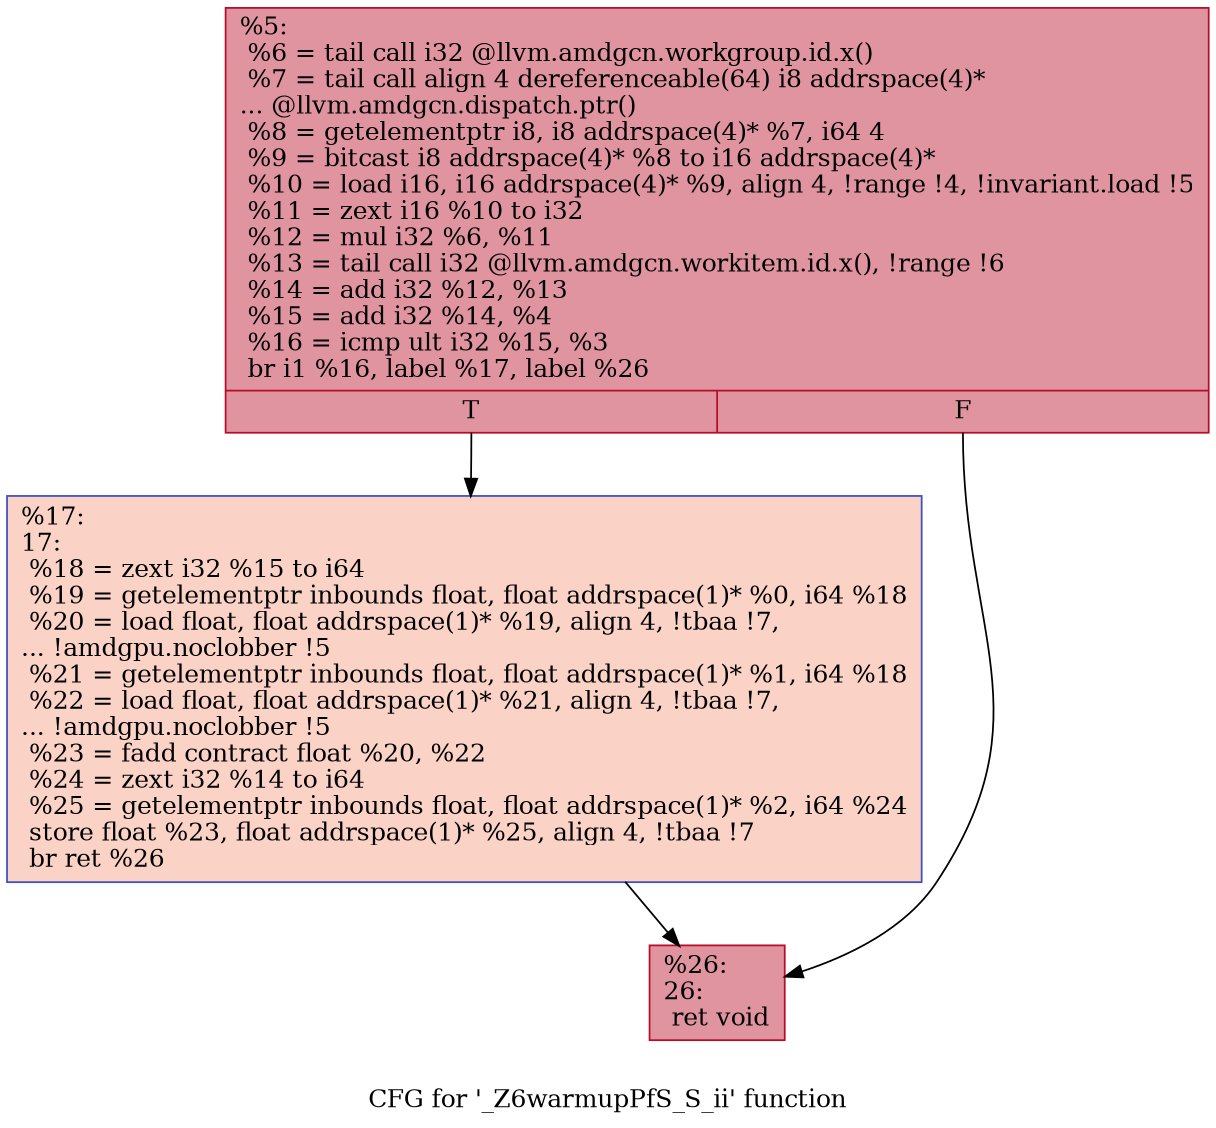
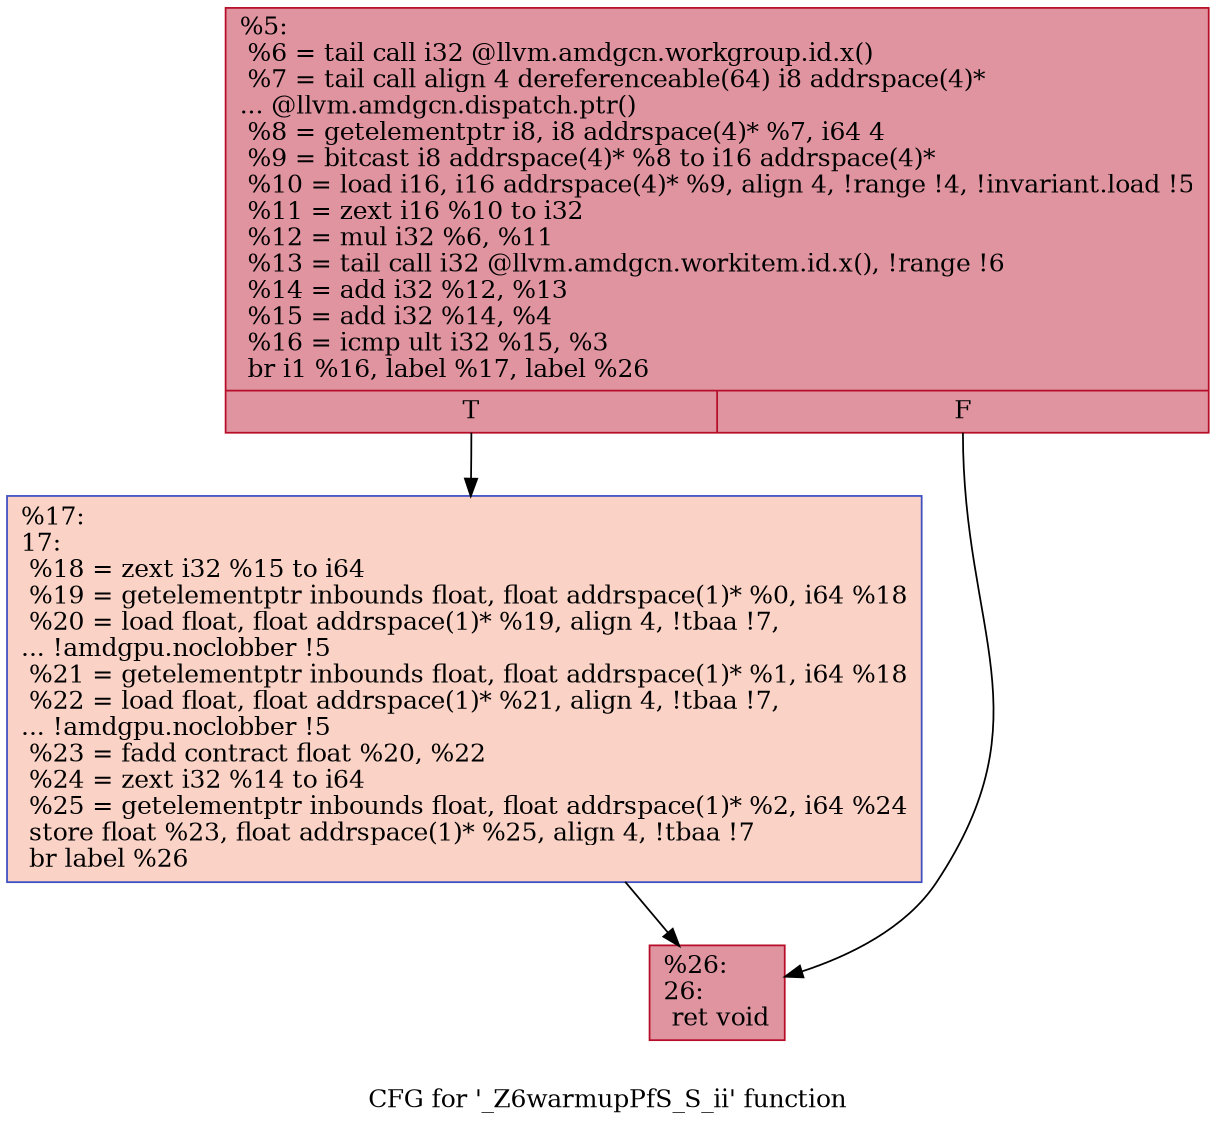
(93, 859) -> (105, 859)
